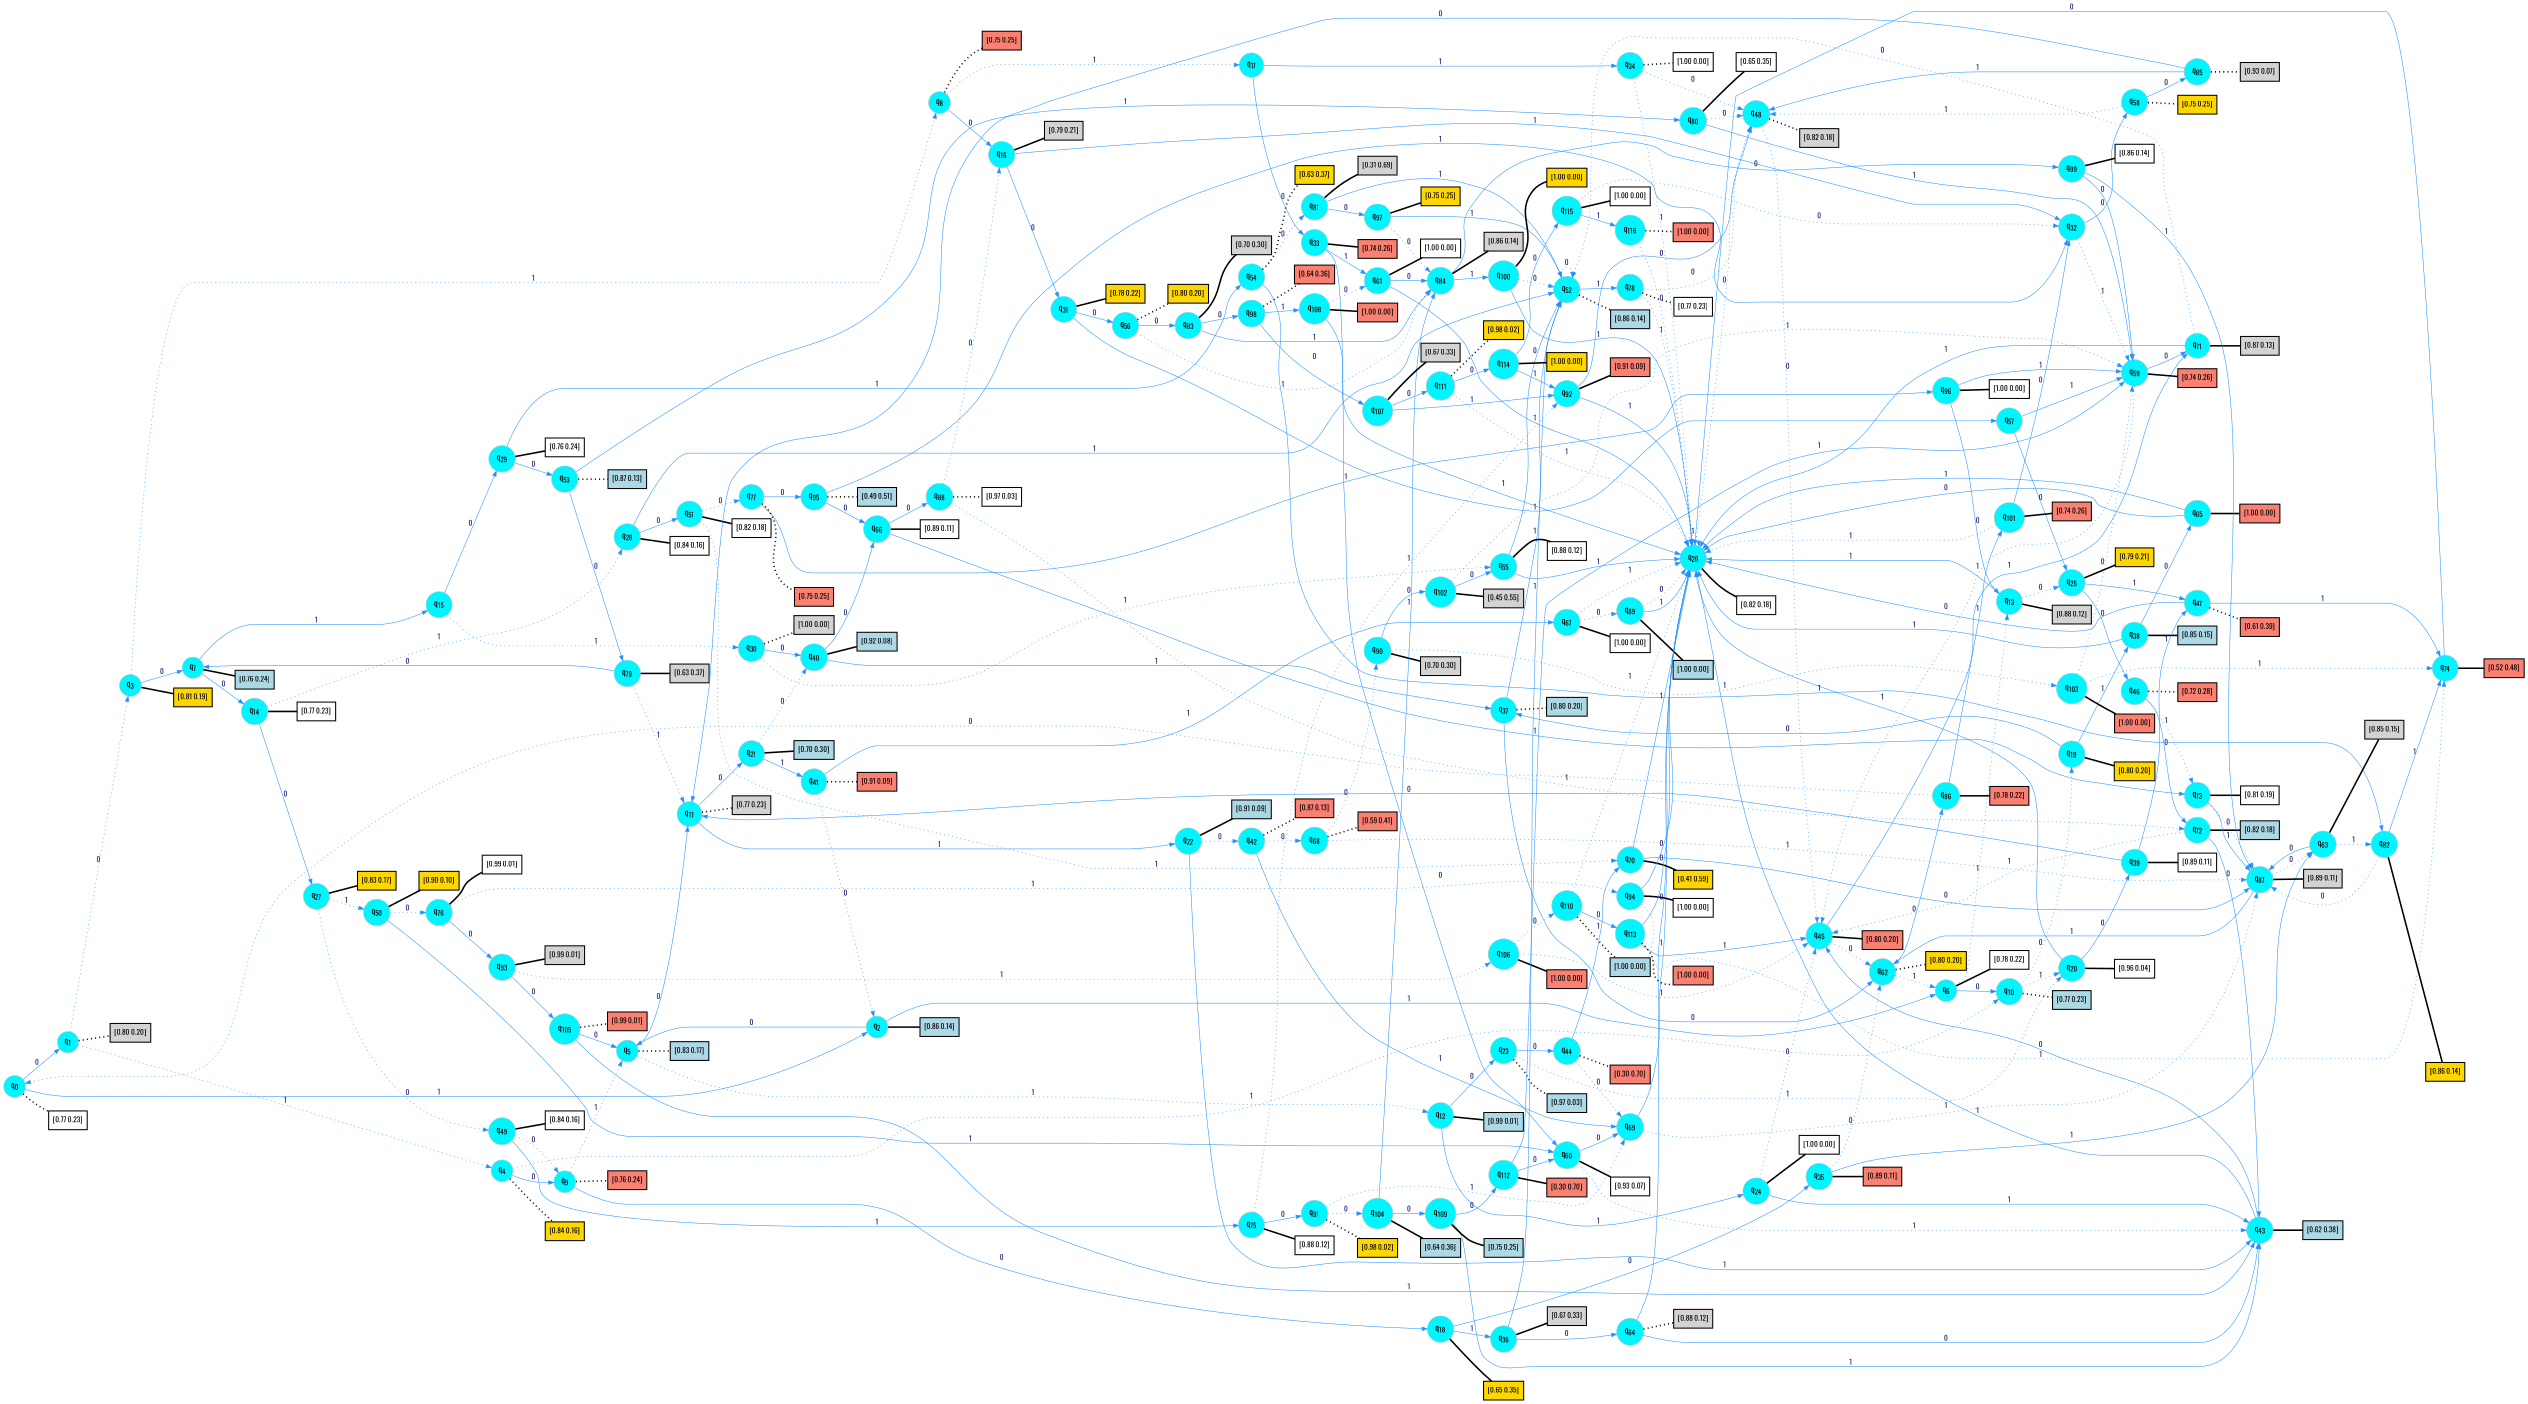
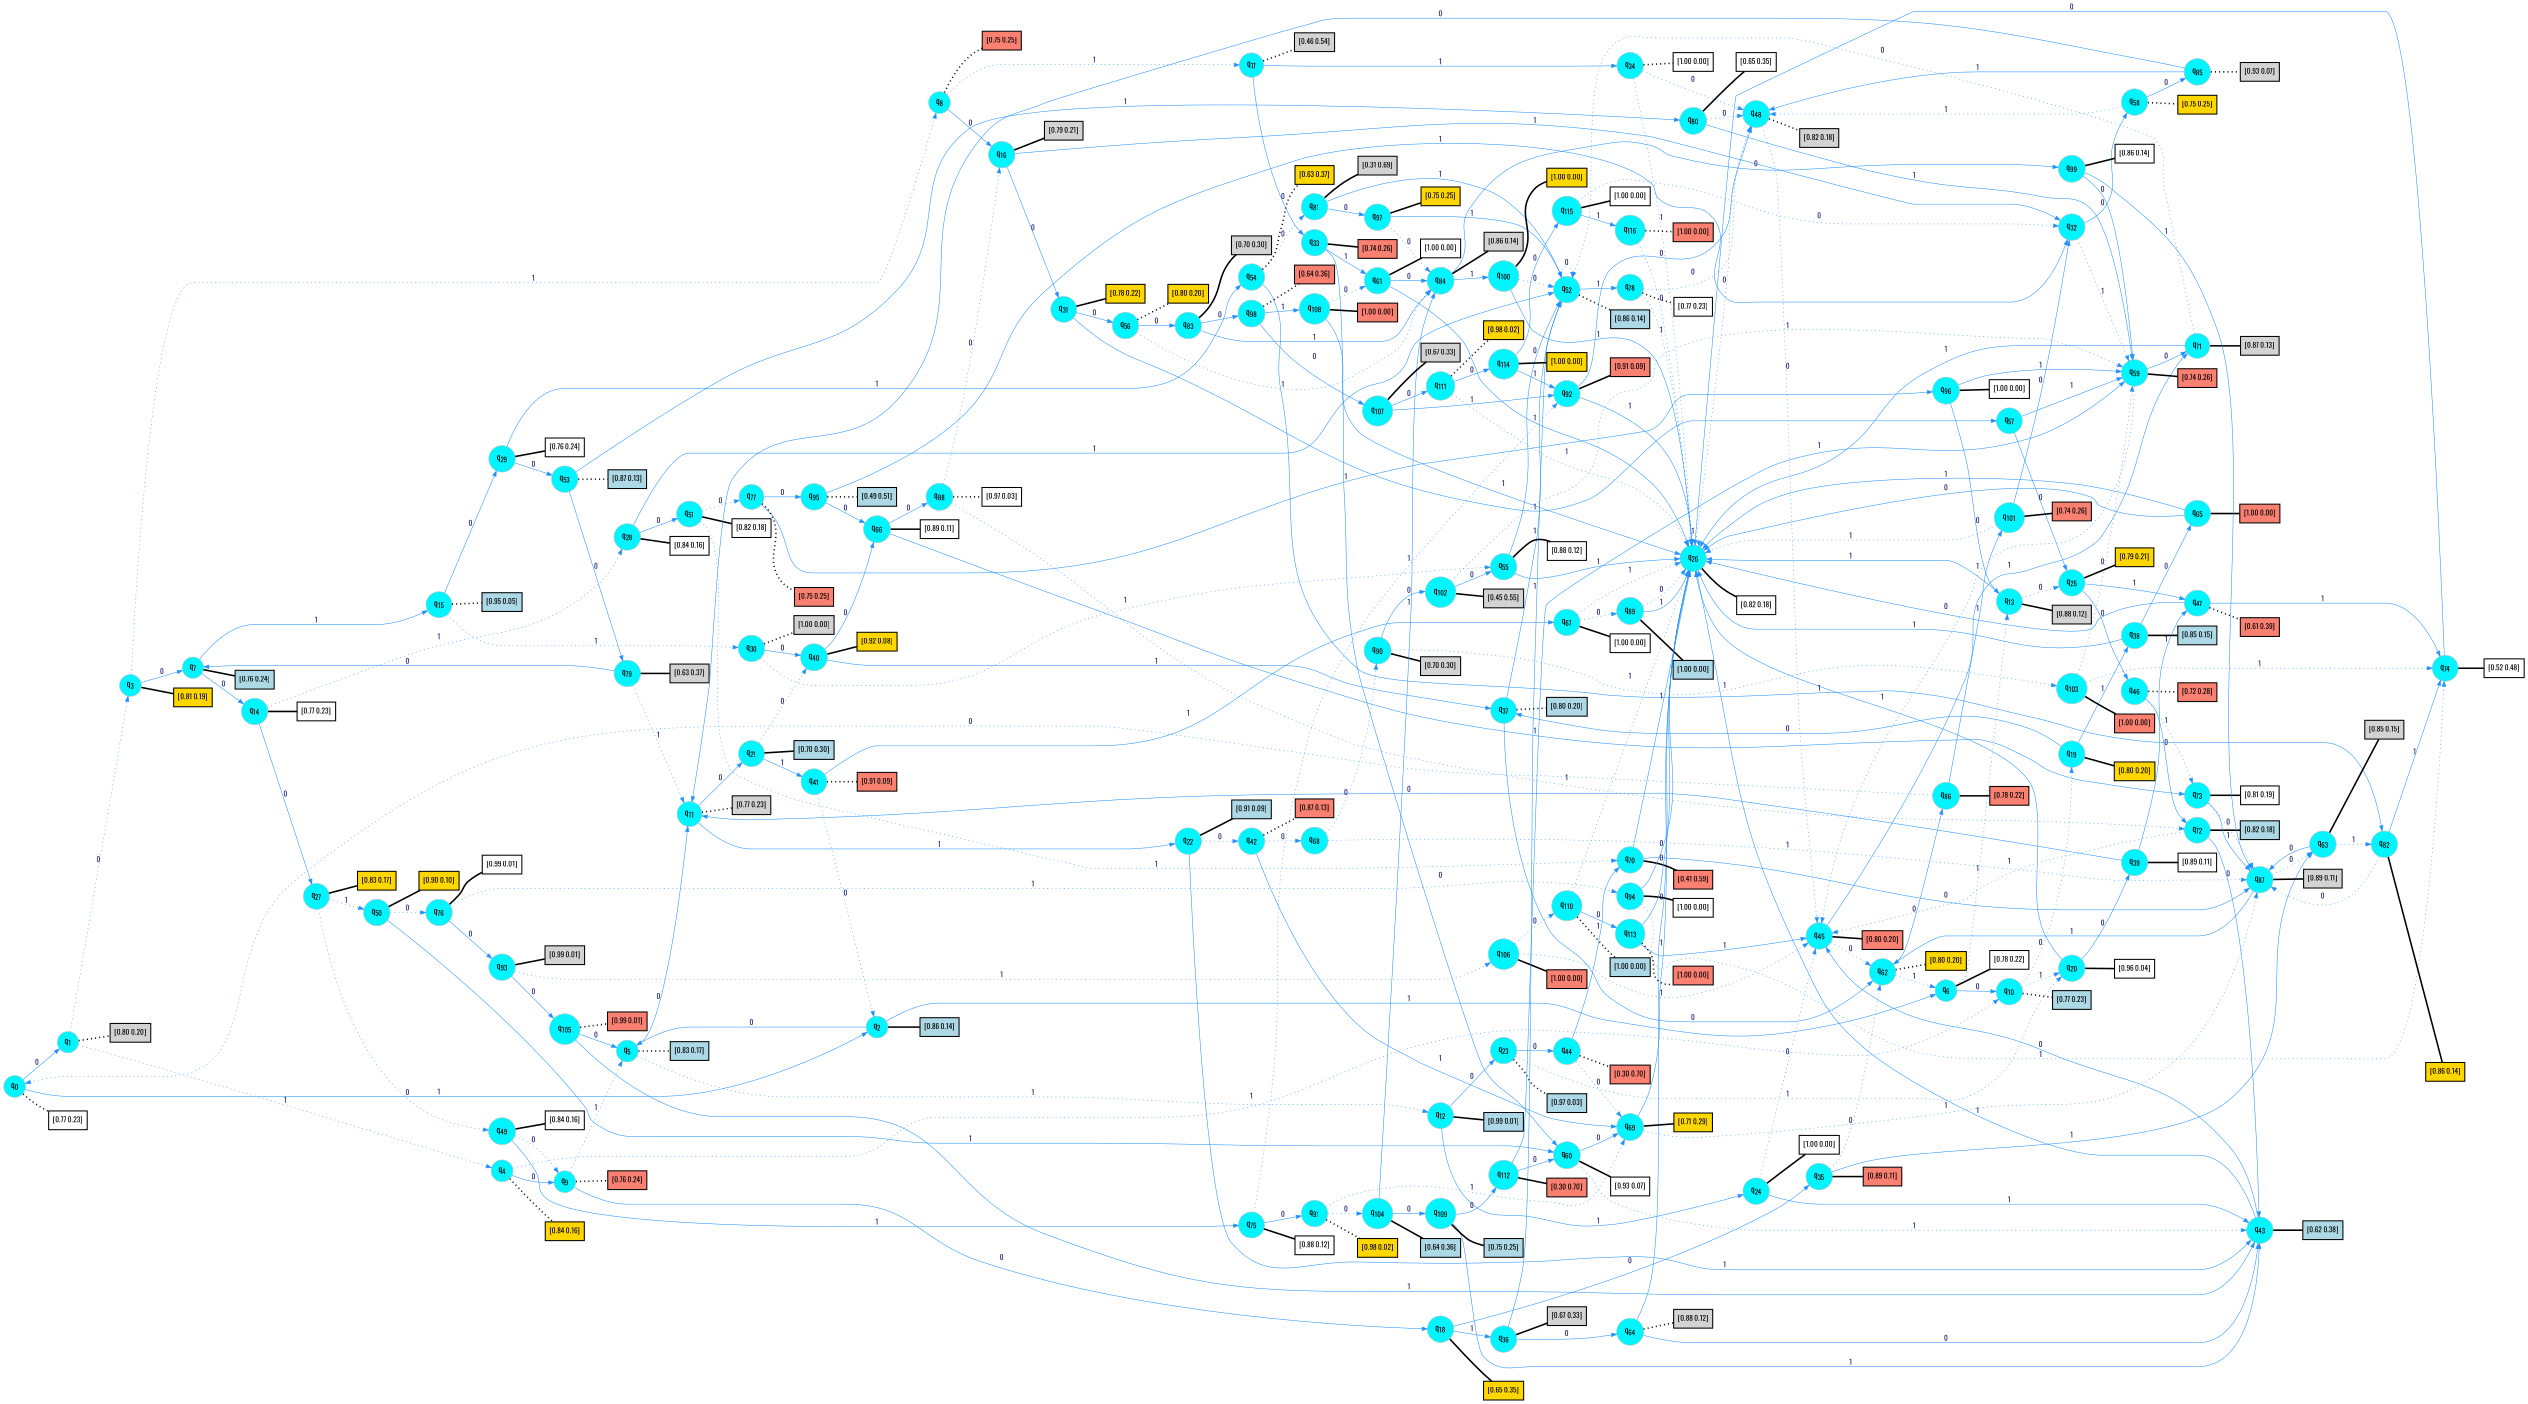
none -> (1315, 42)
none -> (502, 602)
(877, 642) -> (877, 642)
(2504, 668) -> (2504, 668)
(1378, 821) -> none
(1693, 880) -> (1693, 880)
none -> (1693, 1122)
